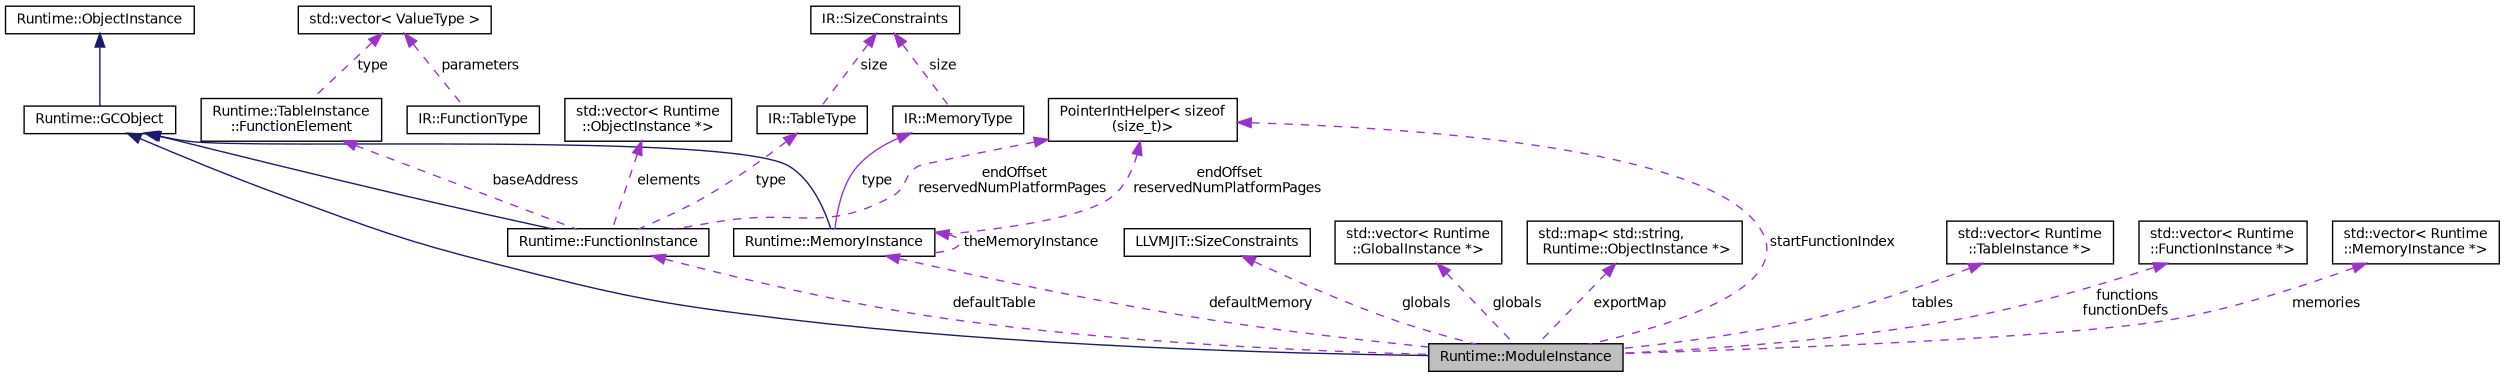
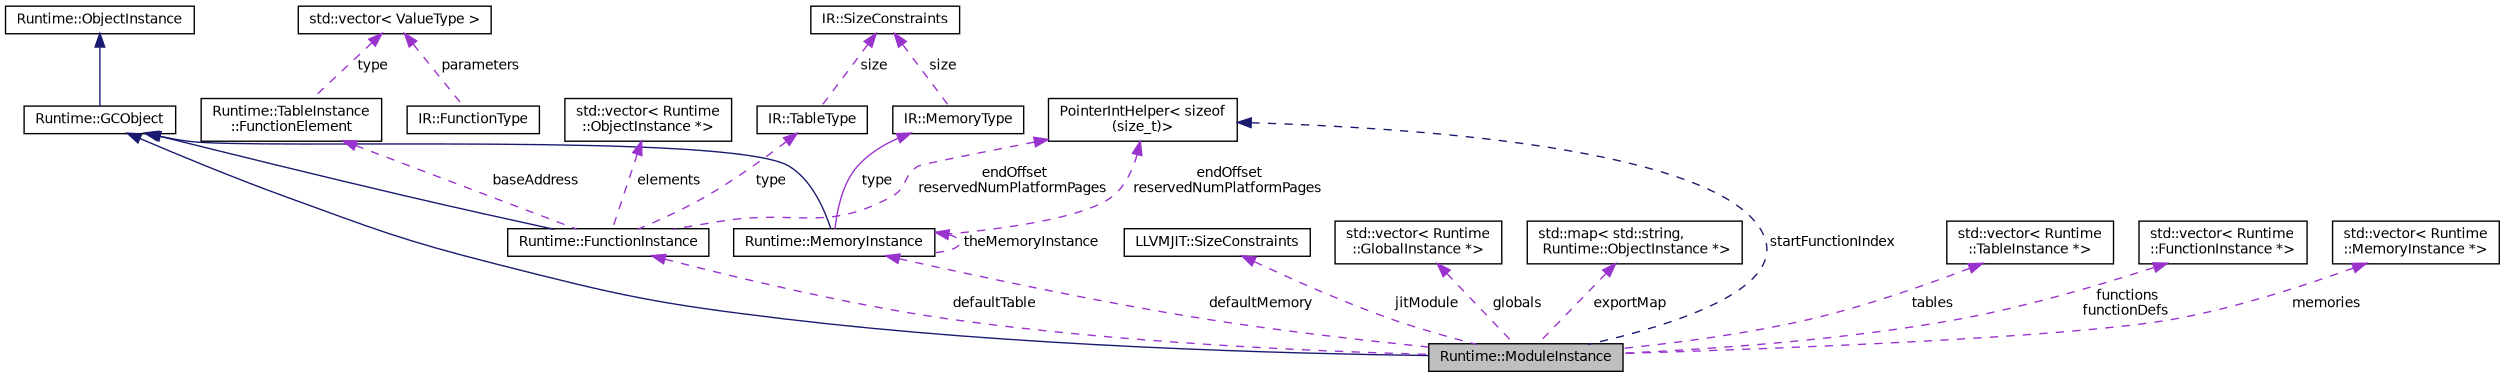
(1630, 164) -> (1630, 164)
(1425, 304) -> (1425, 304)
